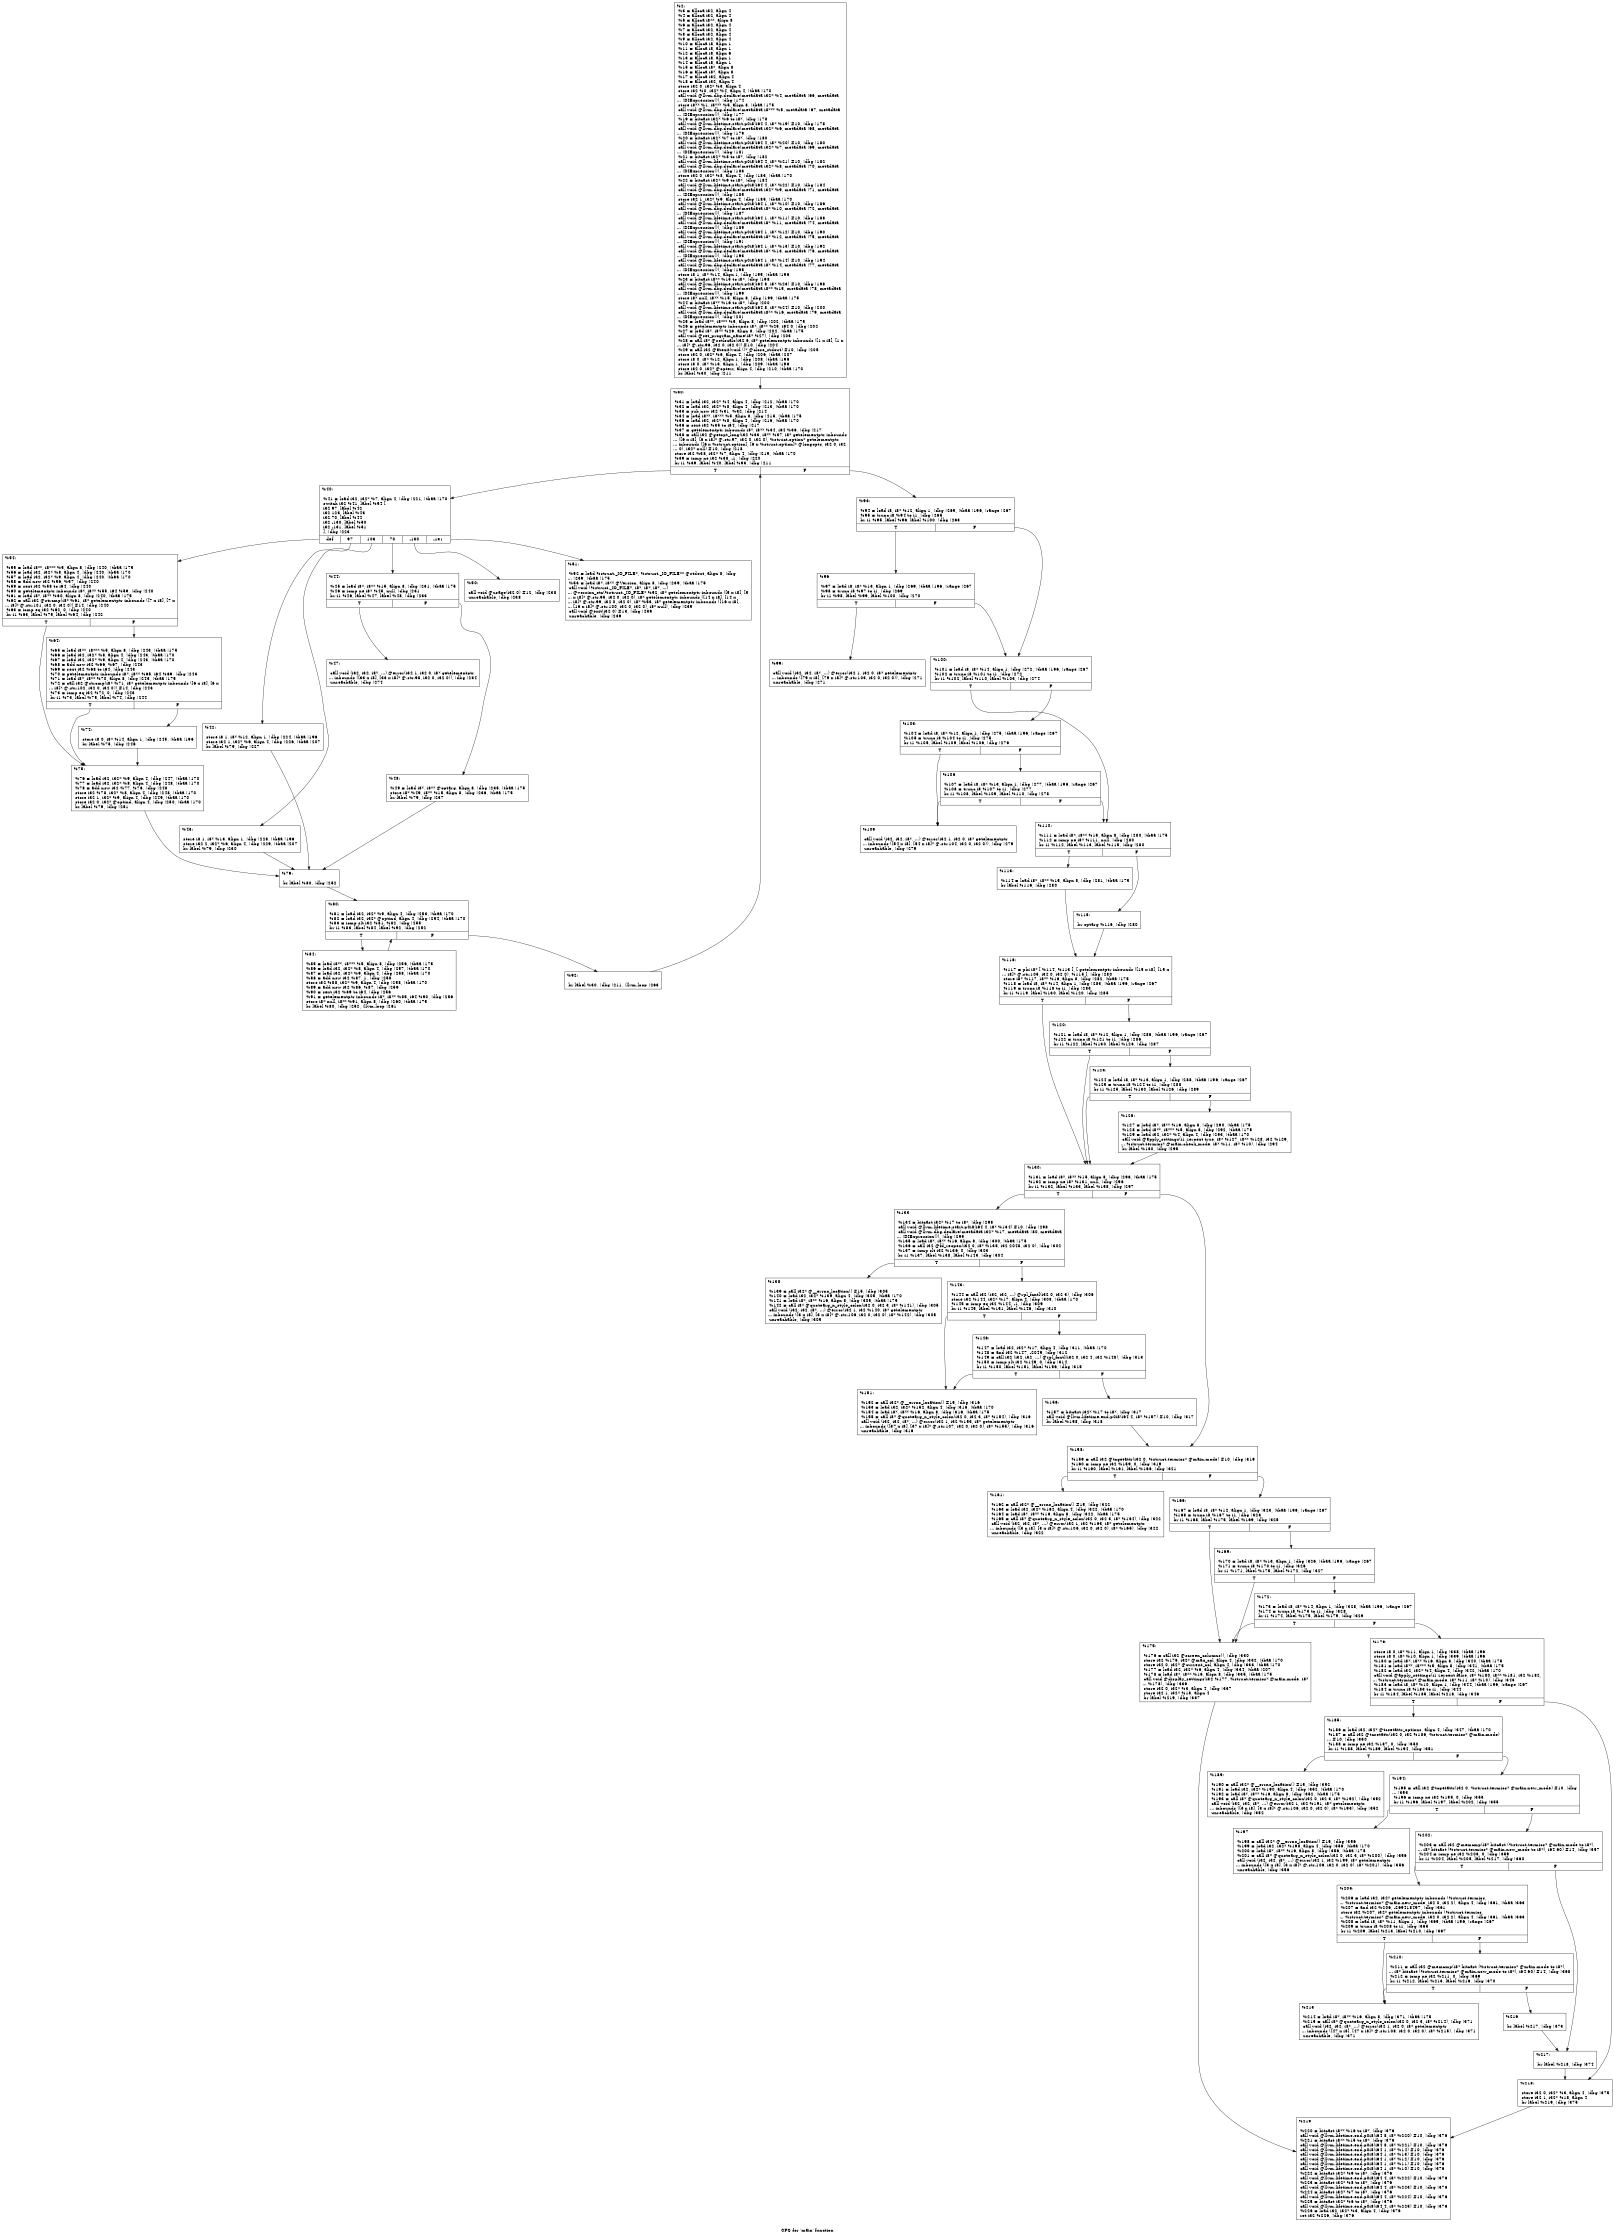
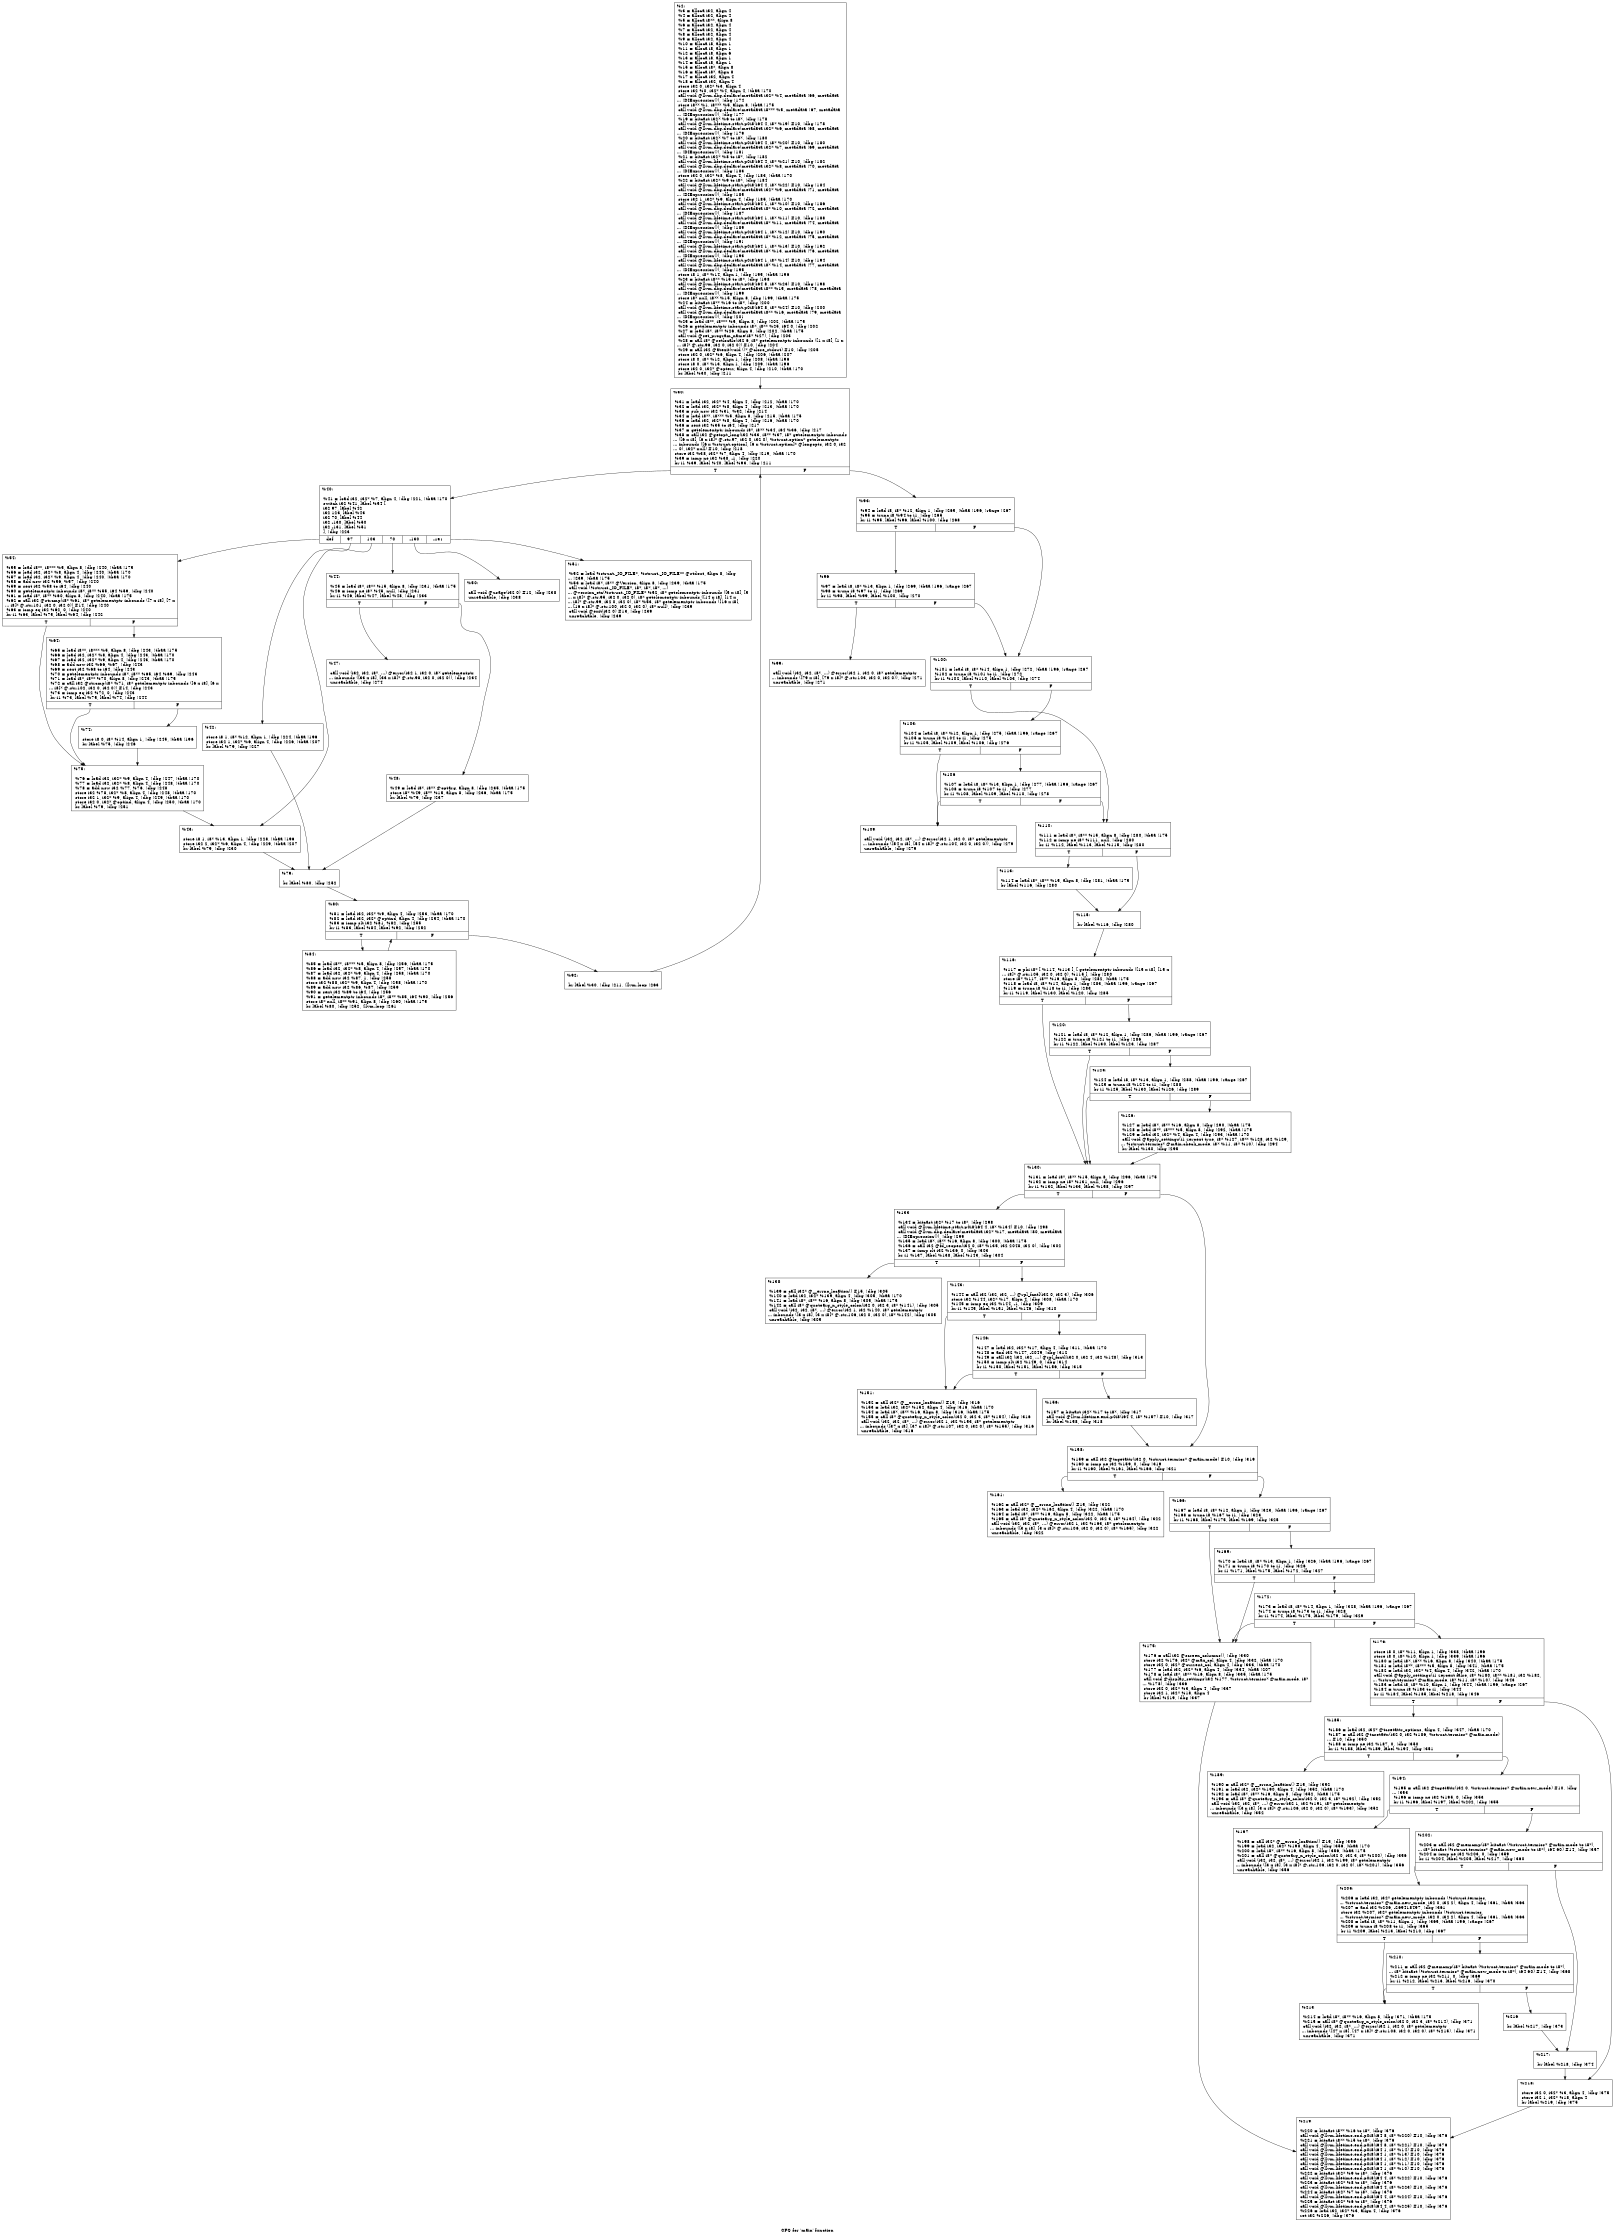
(198, 864) -> (197, 818)
(1068, 922) -> (1086, 899)
(1107, 925) -> (1105, 925)
